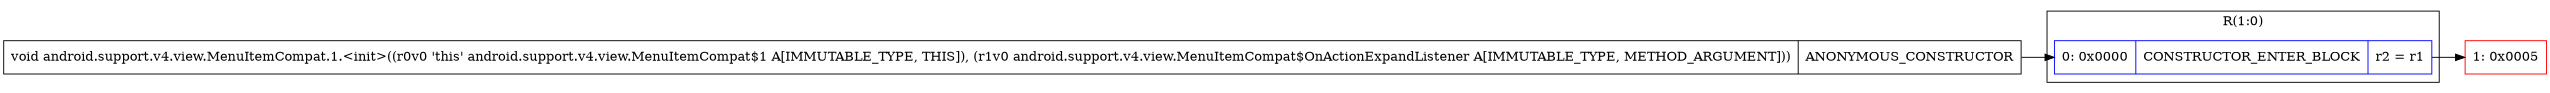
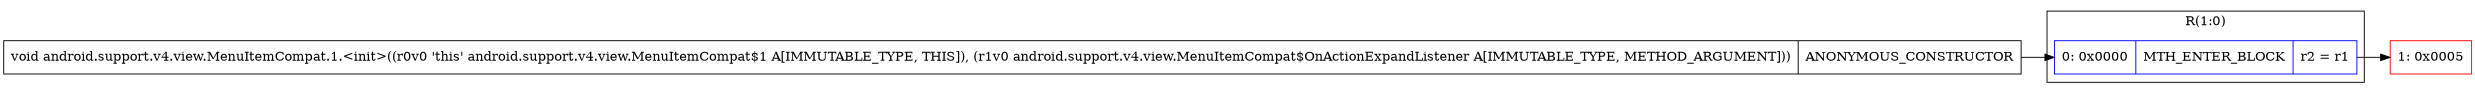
(2252, 57) -> (2214, 57)
